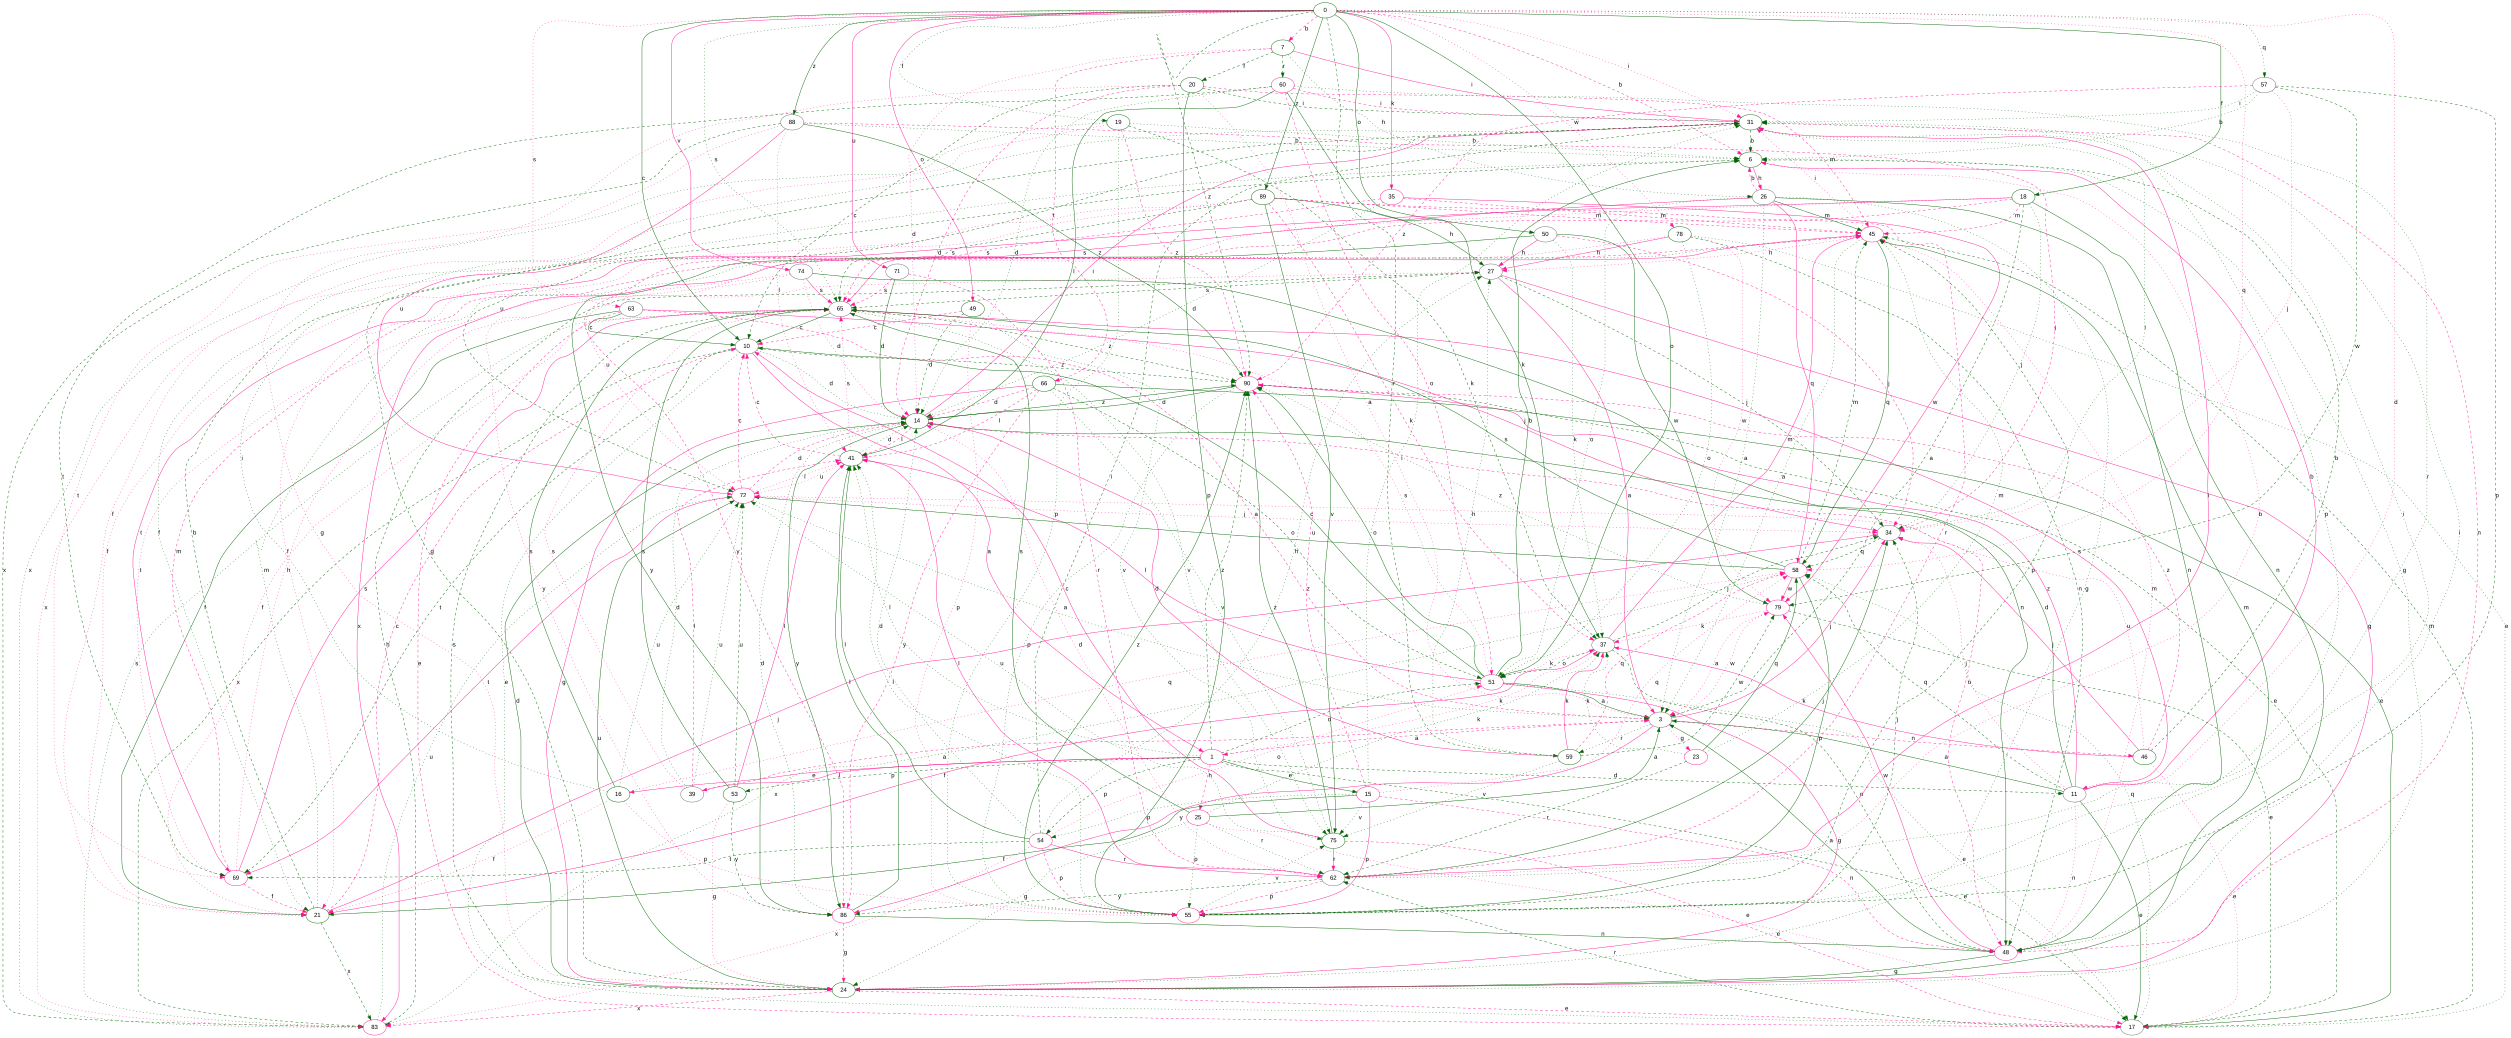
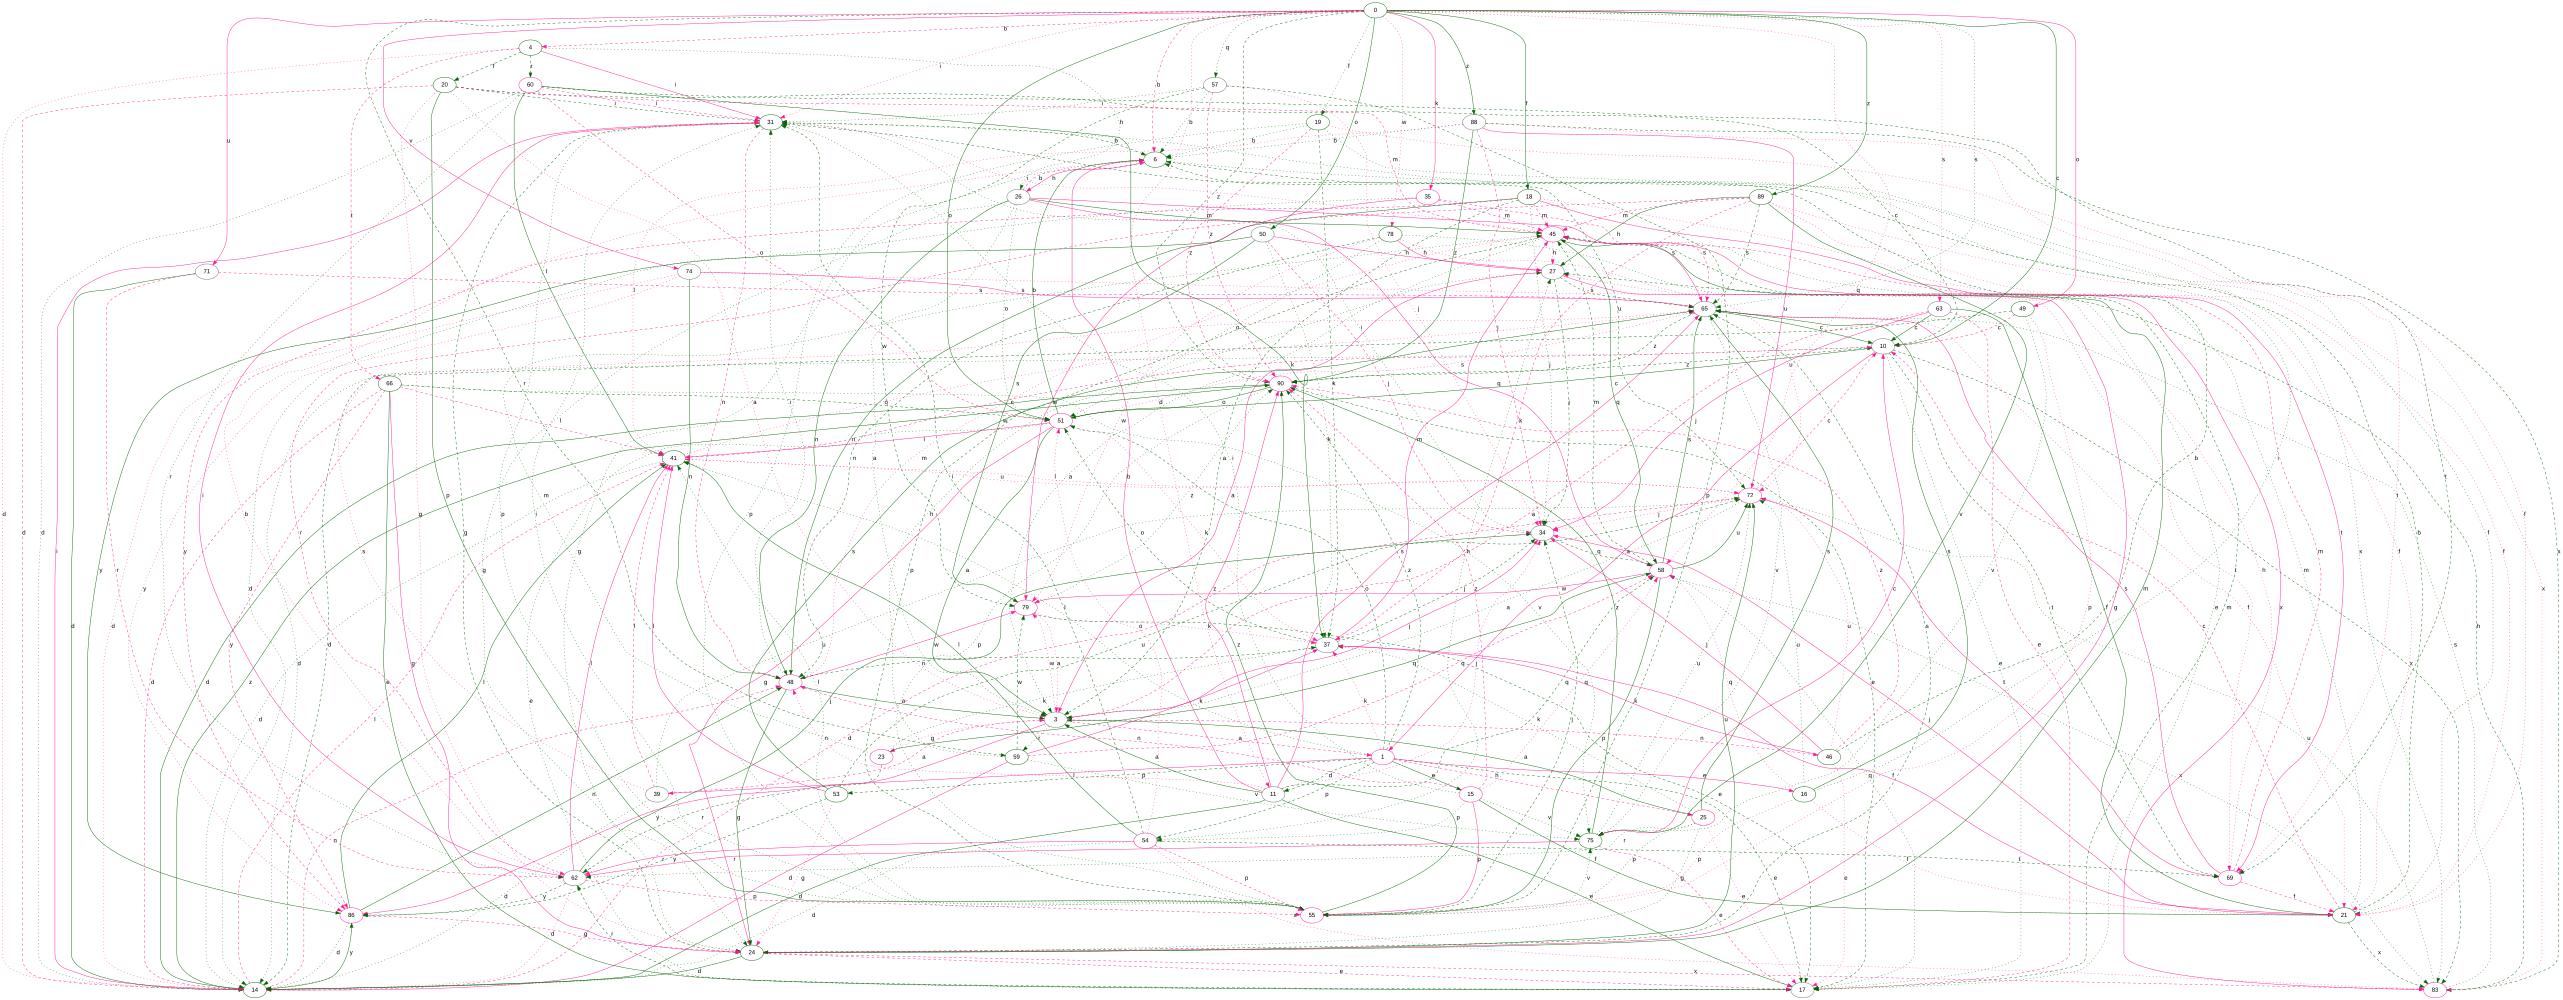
(1283, 48) -> (530, 48)
(1373, 540) -> (1198, 404)
